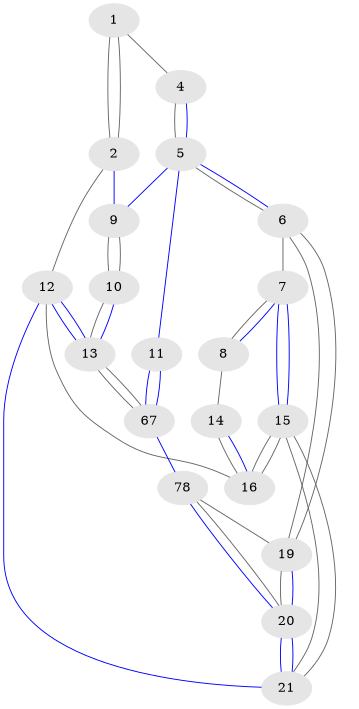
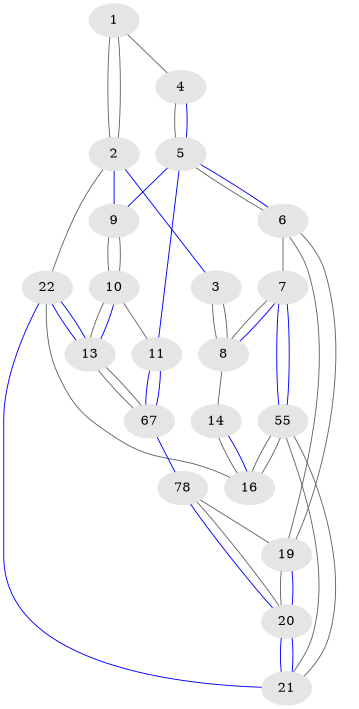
(47, 288) -> (47, 288)
none -> (216, 288)
none -> (135, 321)
(283, 421) -> (283, 421)
